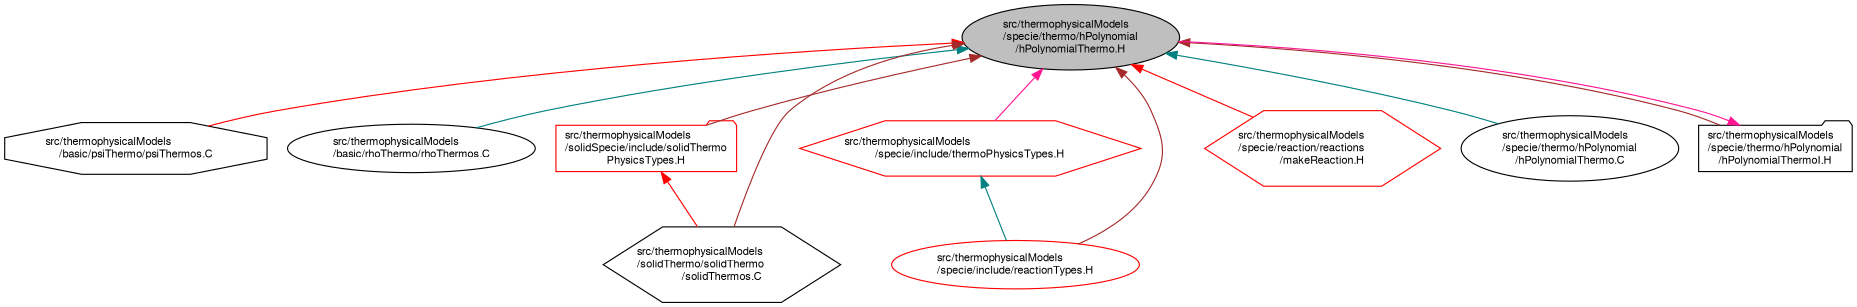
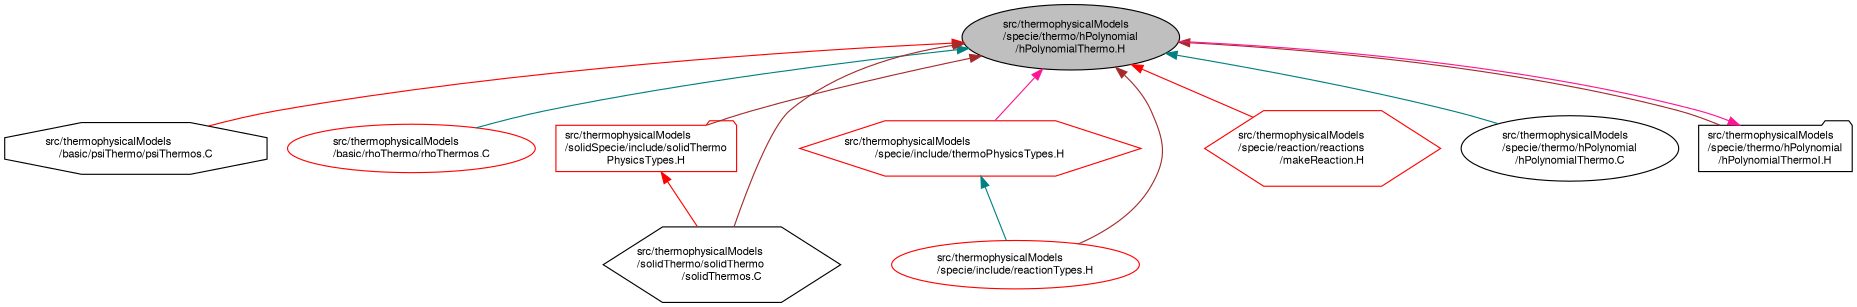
(411, 148) -> (411, 148)
